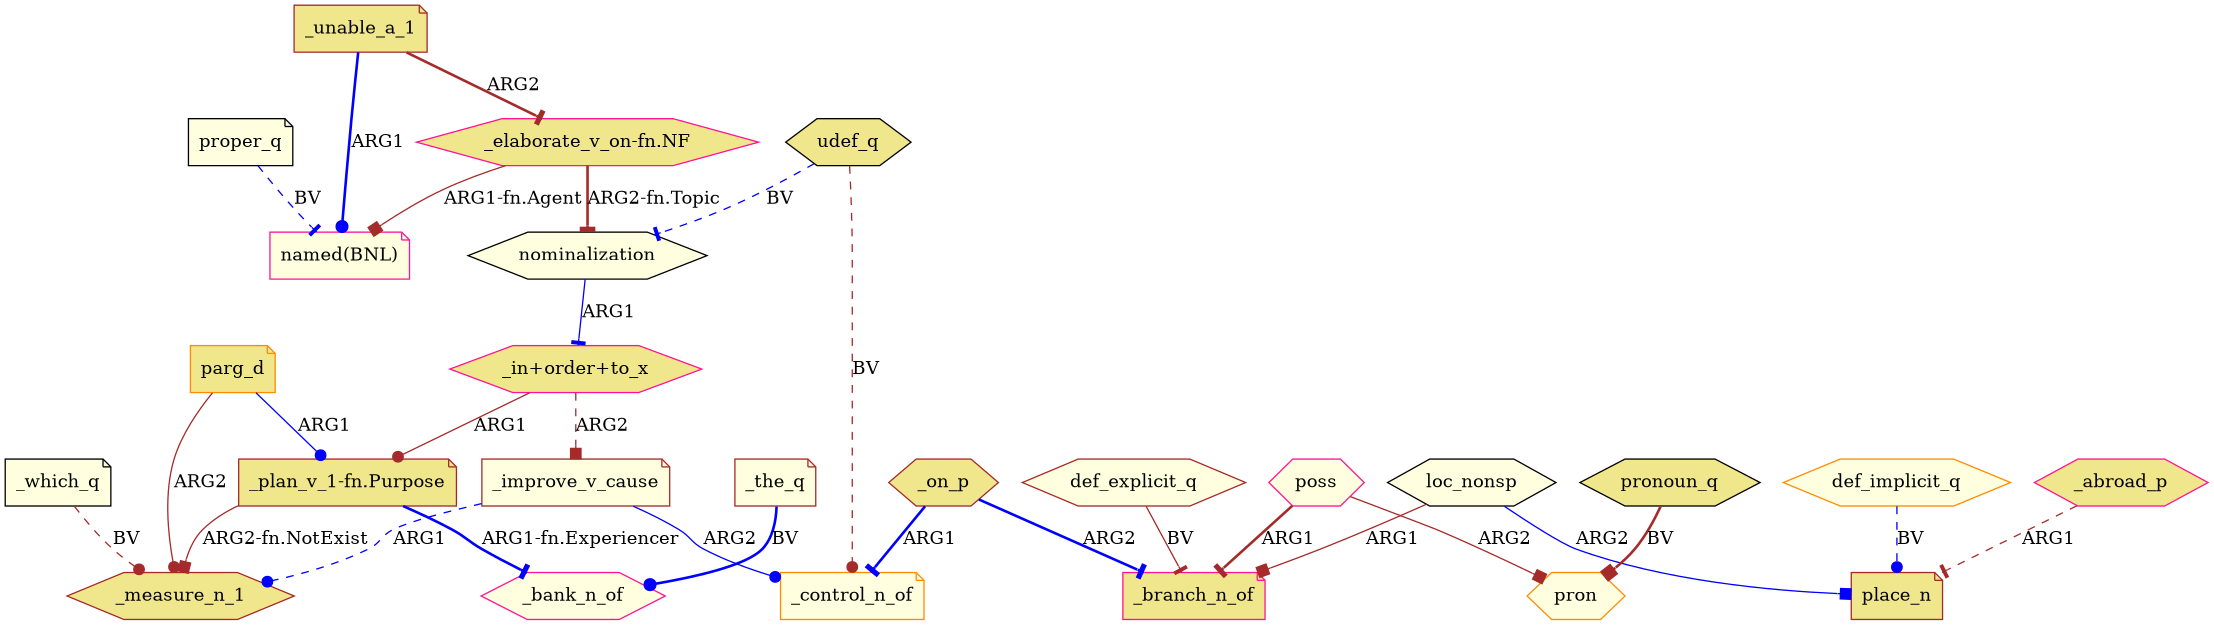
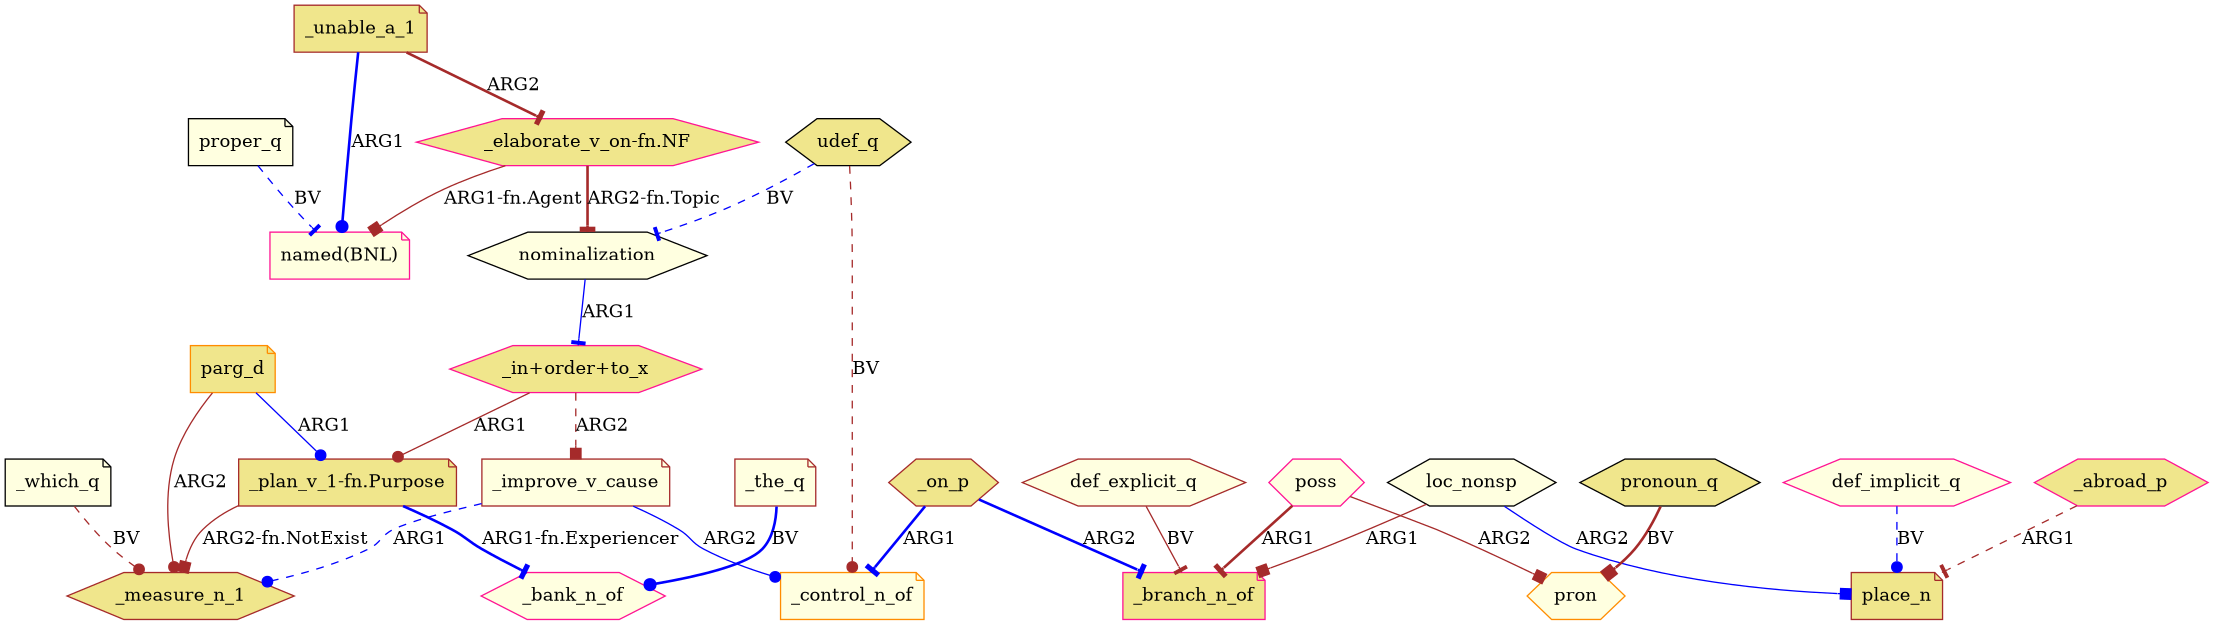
(1897, 483) -> (1897, 483)
